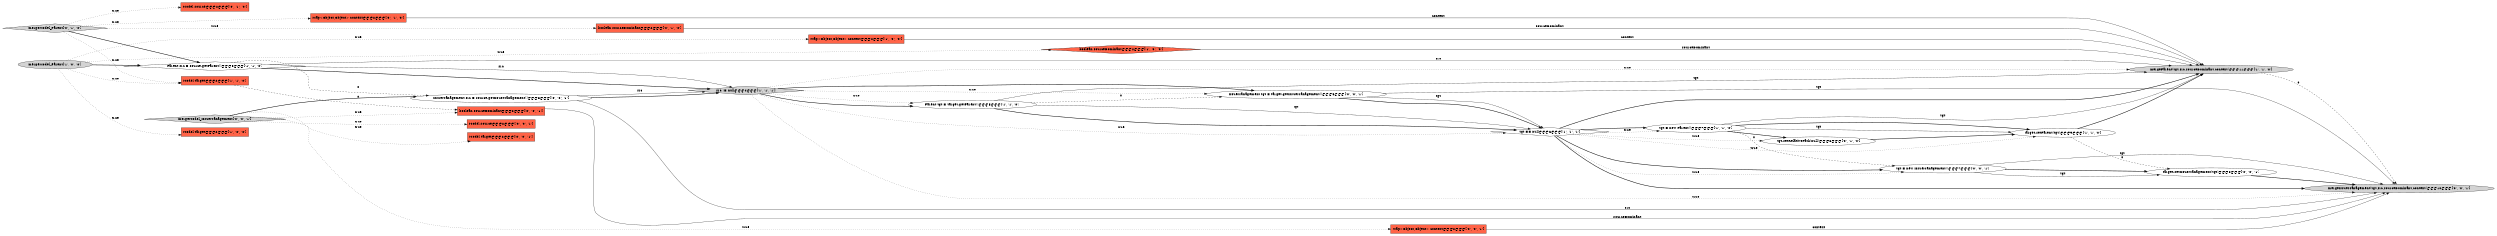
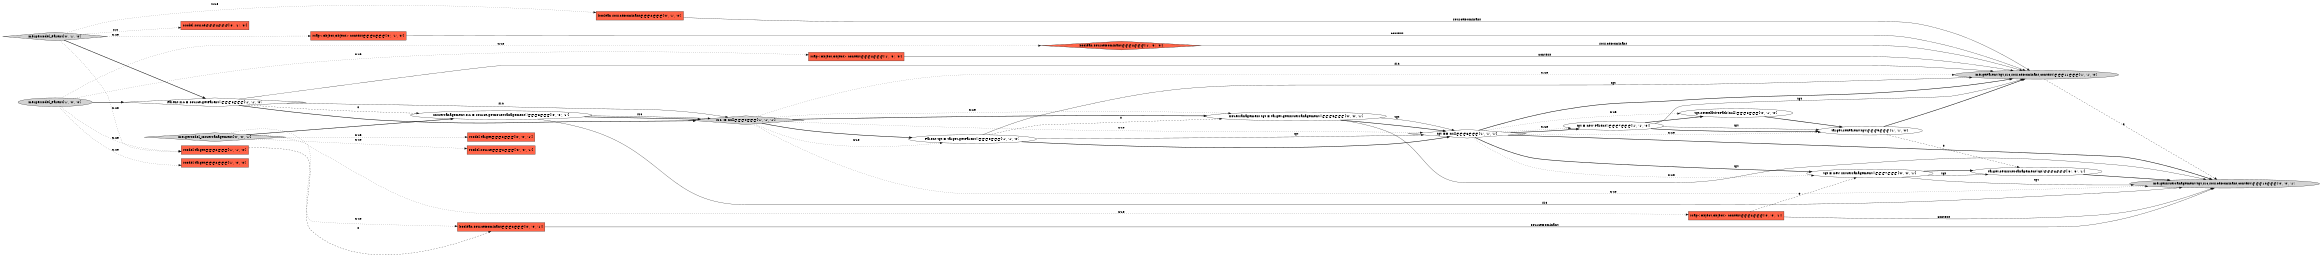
(116, 11) -> (116, 30)
(1809, 158) -> (1802, 195)
